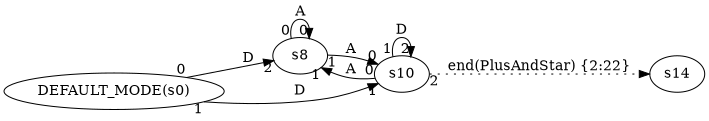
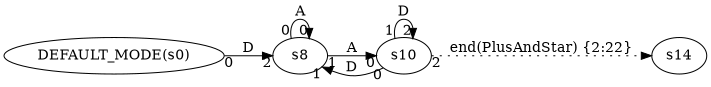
(351, 69) -> (352, 67)
(287, 103) -> none
